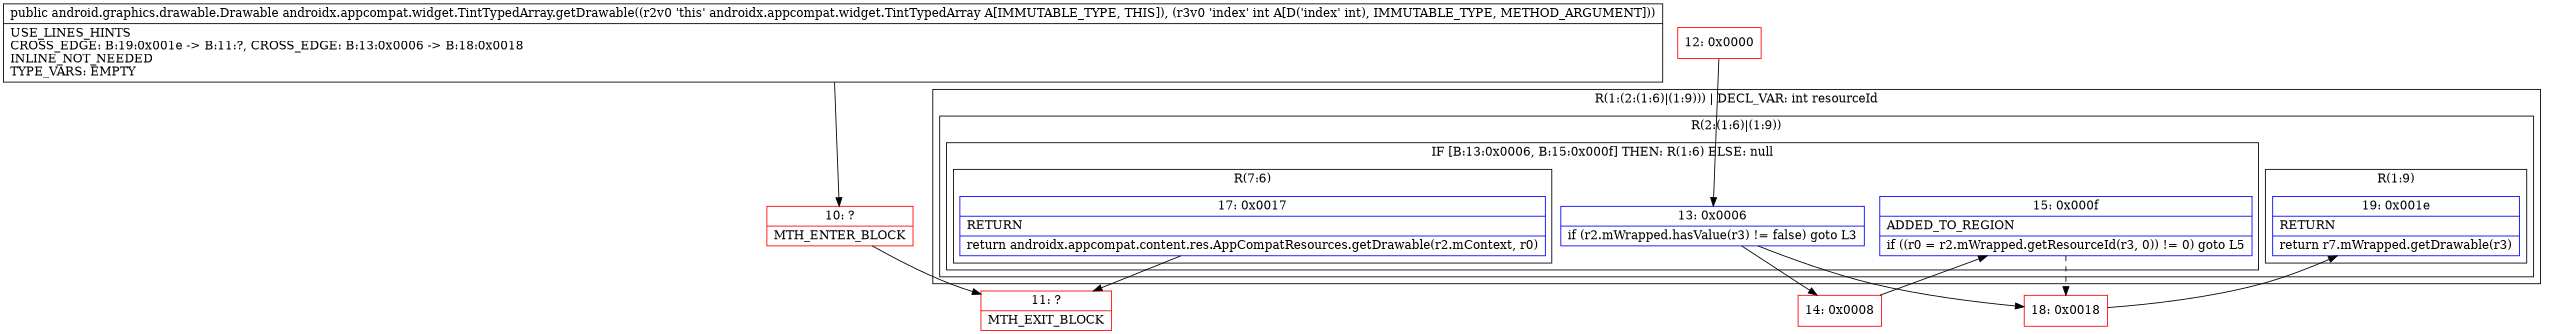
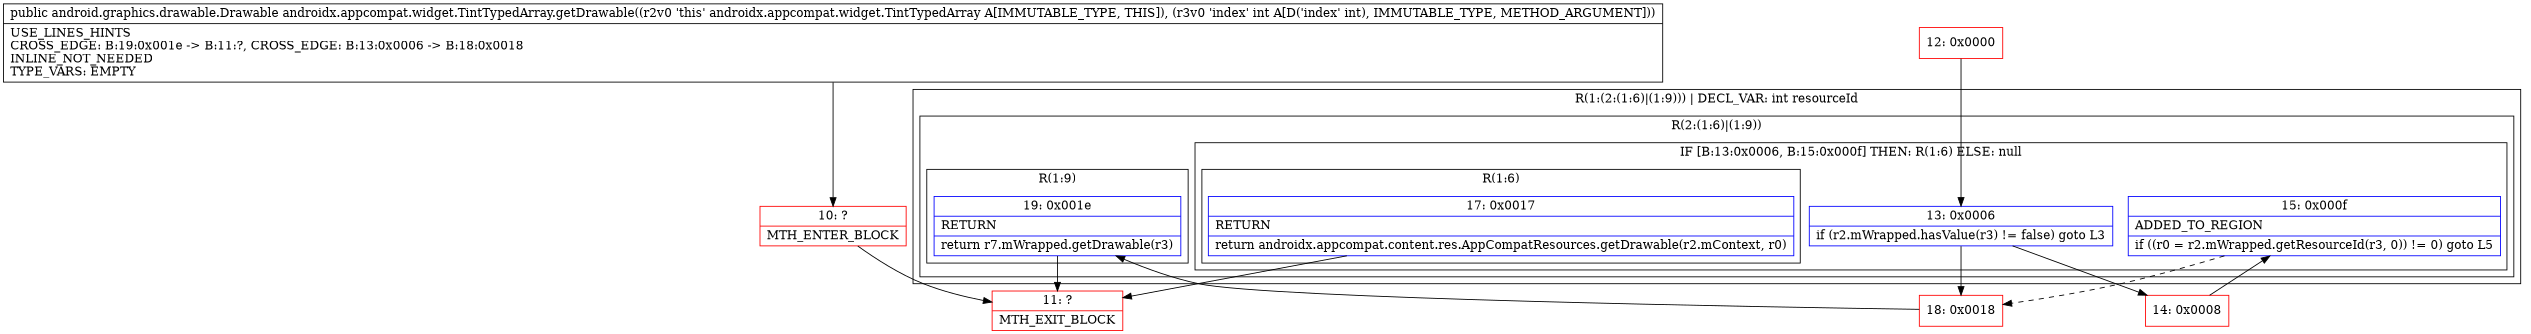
(1253, 179) -> (1501, 179)
none -> (1057, 269)
